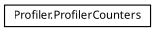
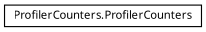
(78, 16) -> (103, 16)
